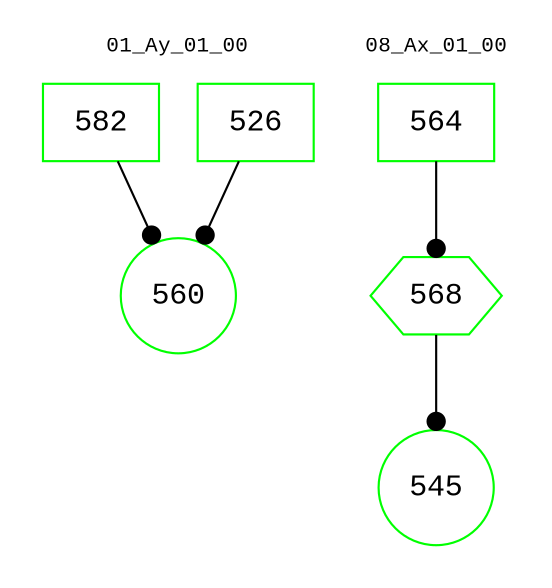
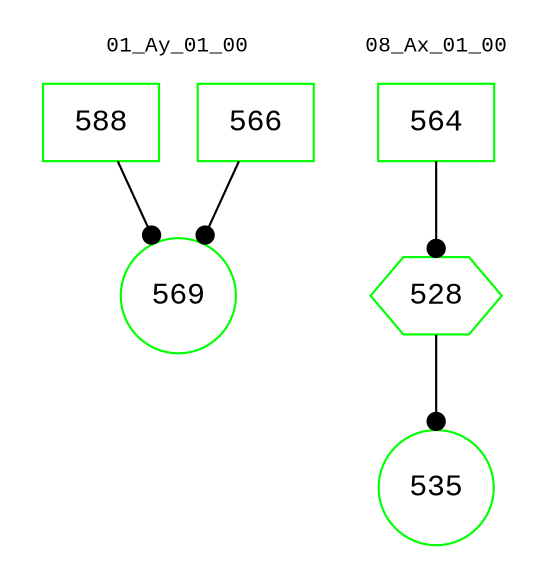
(101, 122) -> (101, 122)
(256, 122) -> (256, 122)
(178, 296) -> (178, 296)
(436, 296) -> (436, 296)
(436, 488) -> (436, 488)
